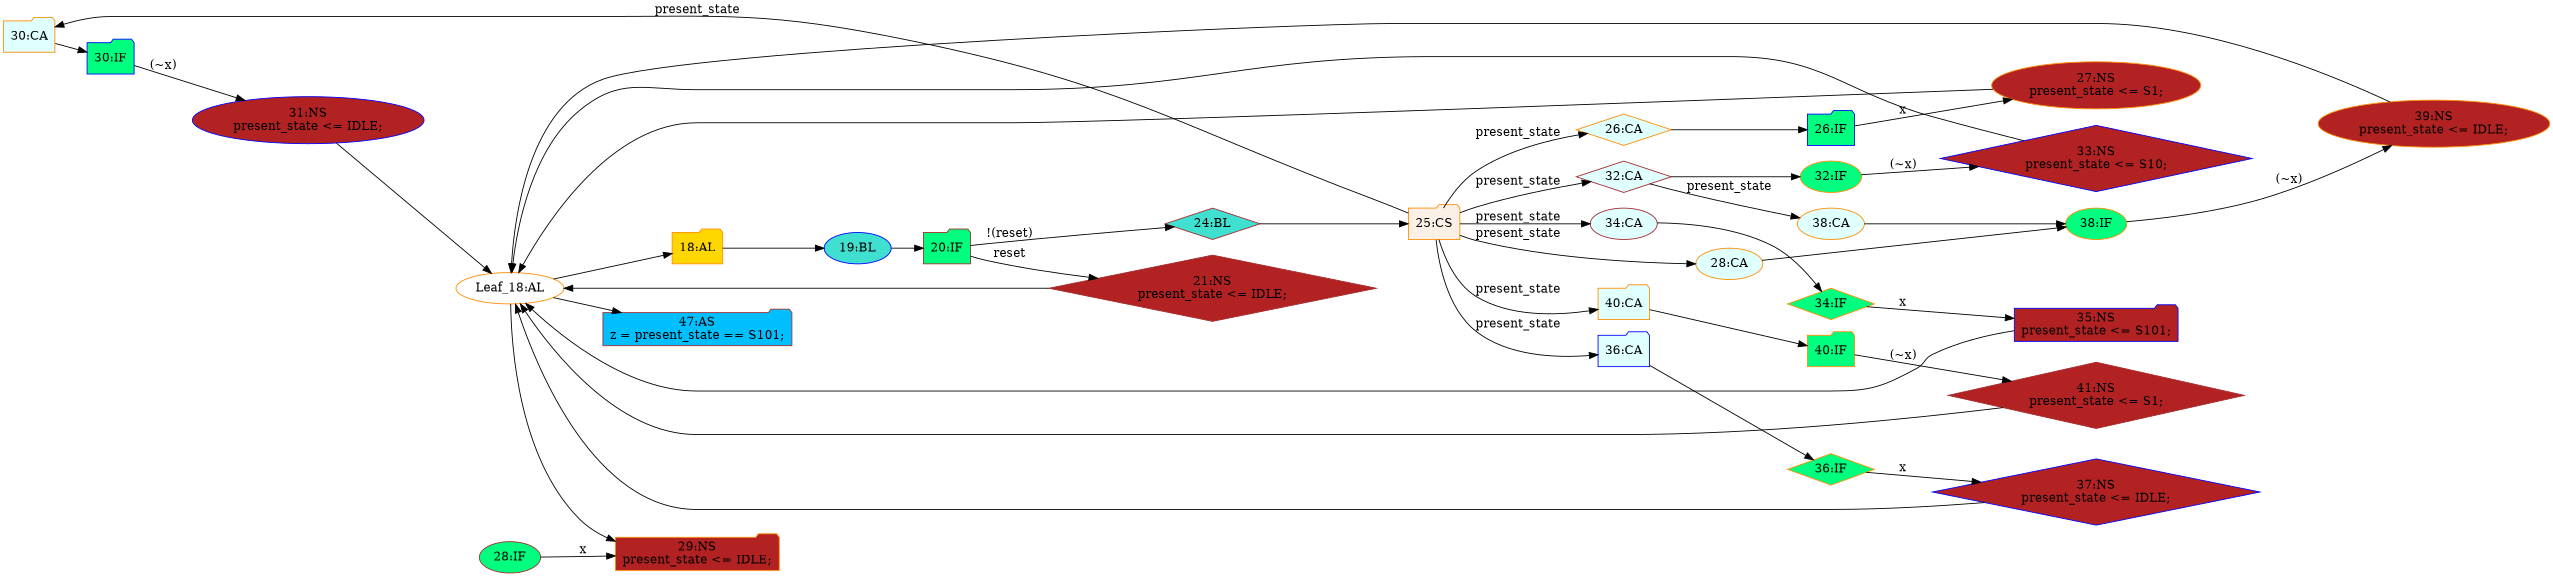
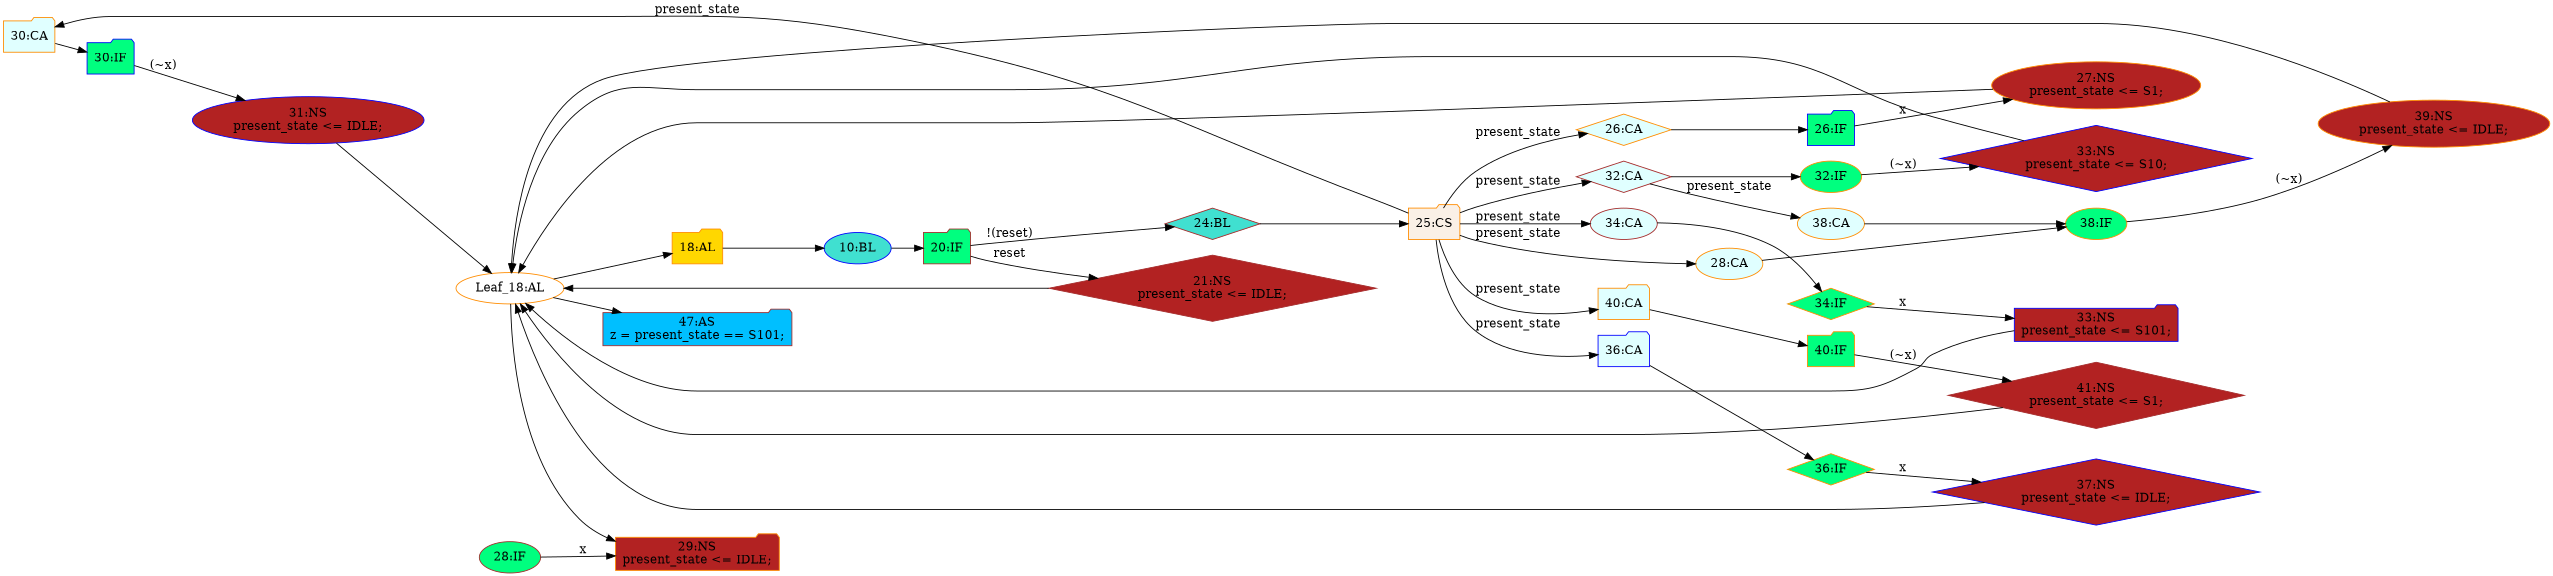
(858, 248) -> (858, 248)
(2096, 325) -> (2096, 325)
